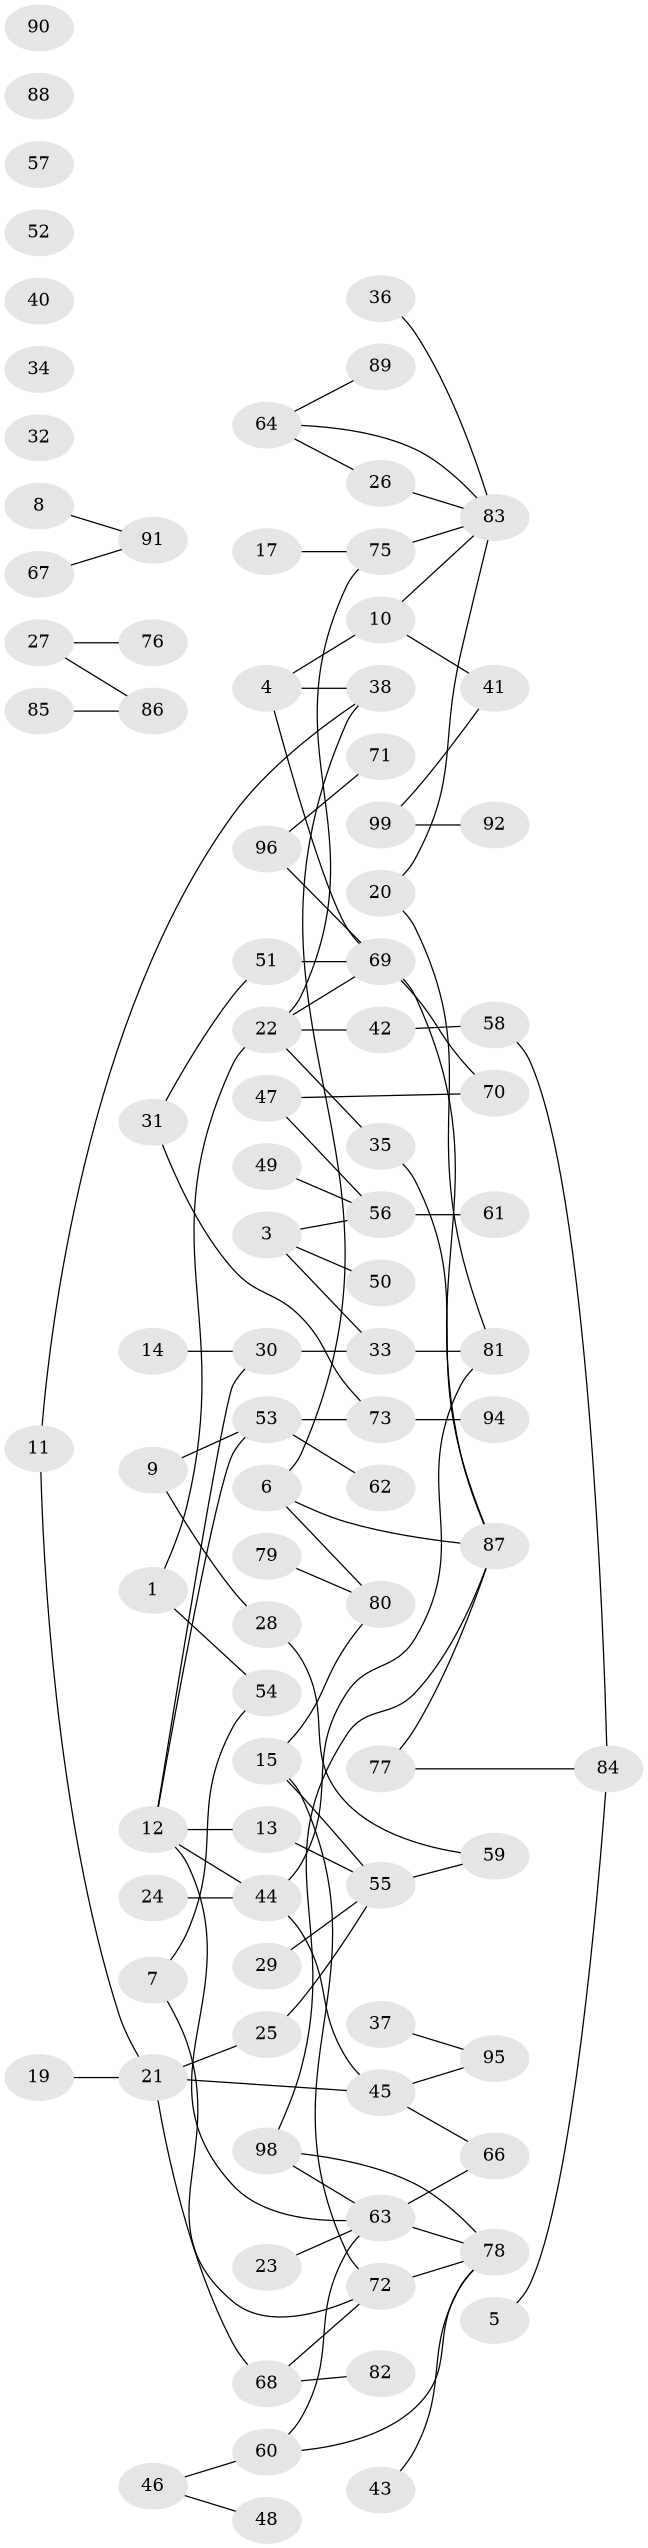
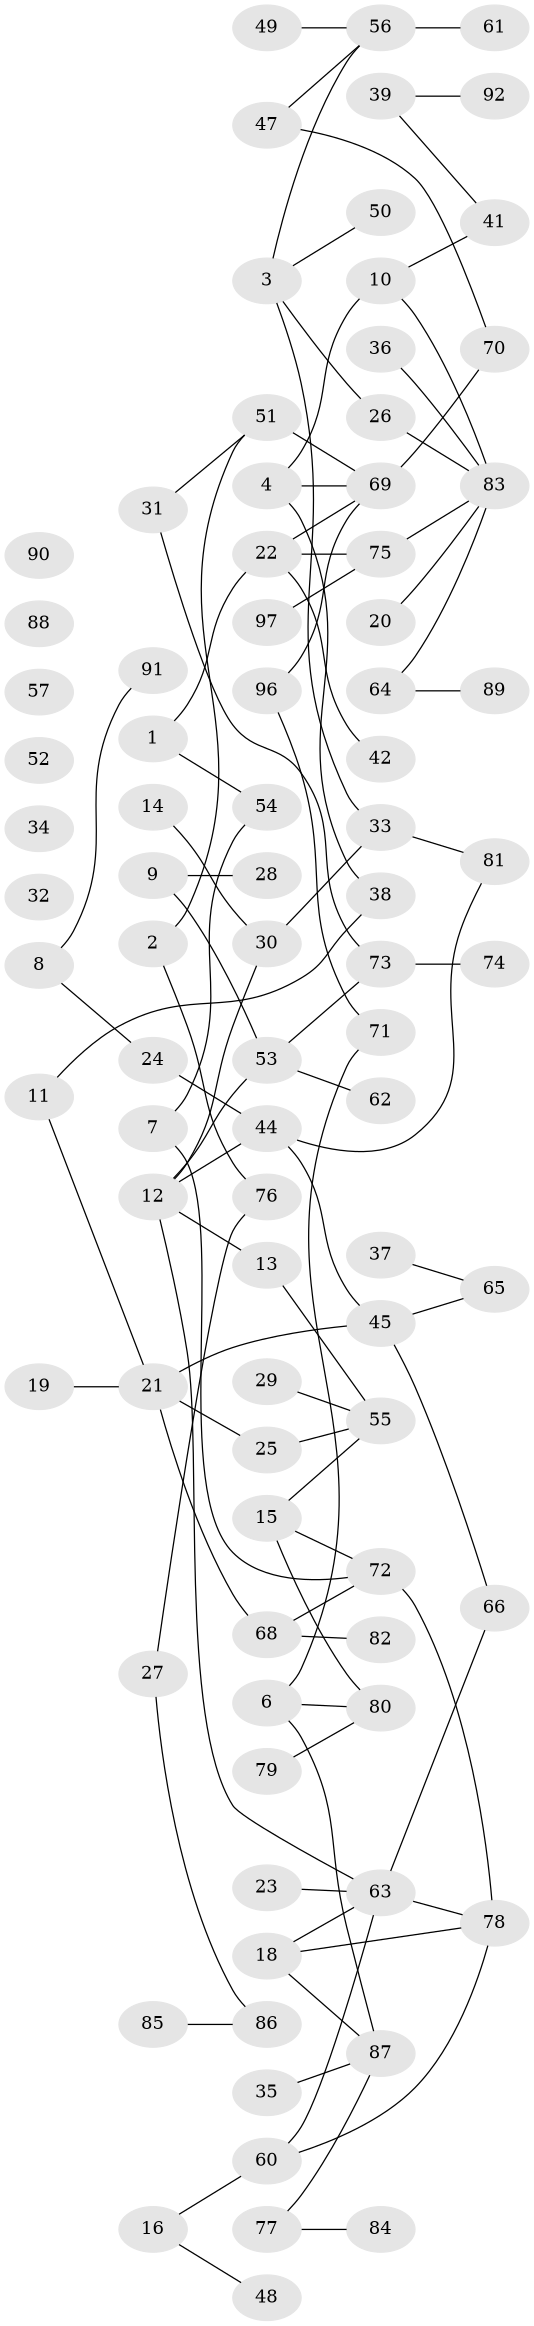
(39, 301) -> none
(324, 454) -> (320, 351)
(267, 552) -> (267, 623)
(39, 574) -> none
(381, 825) -> (381, 96)
none -> (153, 944)
none -> (96, 1013)
(495, 1025) -> none
(449, 1064) -> none
(313, 1076) -> none
(327, 1108) -> (324, 1368)
(451, 1249) -> none
(495, 1420) -> (495, 964)
(495, 1856) -> none
(495, 2059) -> (495, 1289)
(267, 2151) -> (267, 1956)
(495, 2321) -> none
(153, 2486) -> (153, 2229)
(381, 2490) -> none
